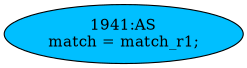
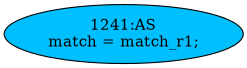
(124, 34) -> (124, 34)
